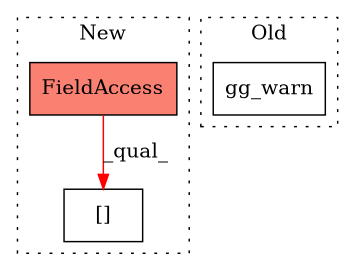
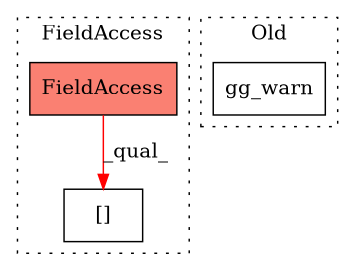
(103, 34) -> (103, 34)
